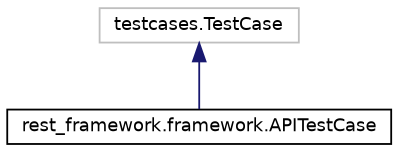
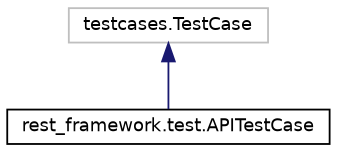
(199, 127) -> (168, 127)
